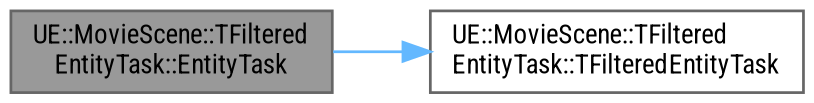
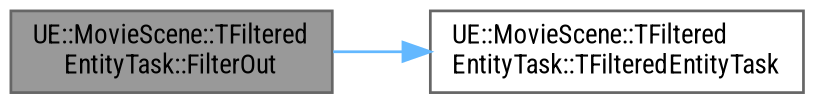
(172, 52) -> (172, 52)
